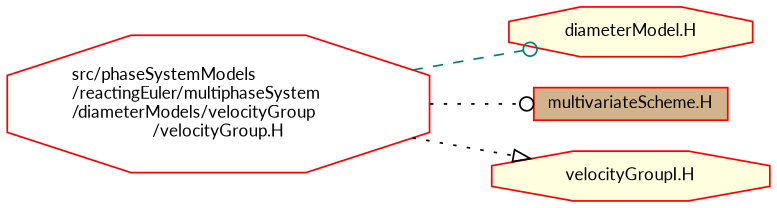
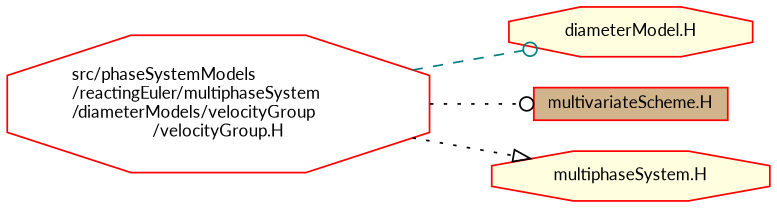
(631, 176) -> (631, 176)
